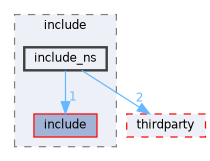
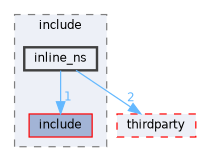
(65, 59) -> (61, 59)
